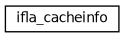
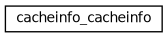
(62, 19) -> (84, 19)
